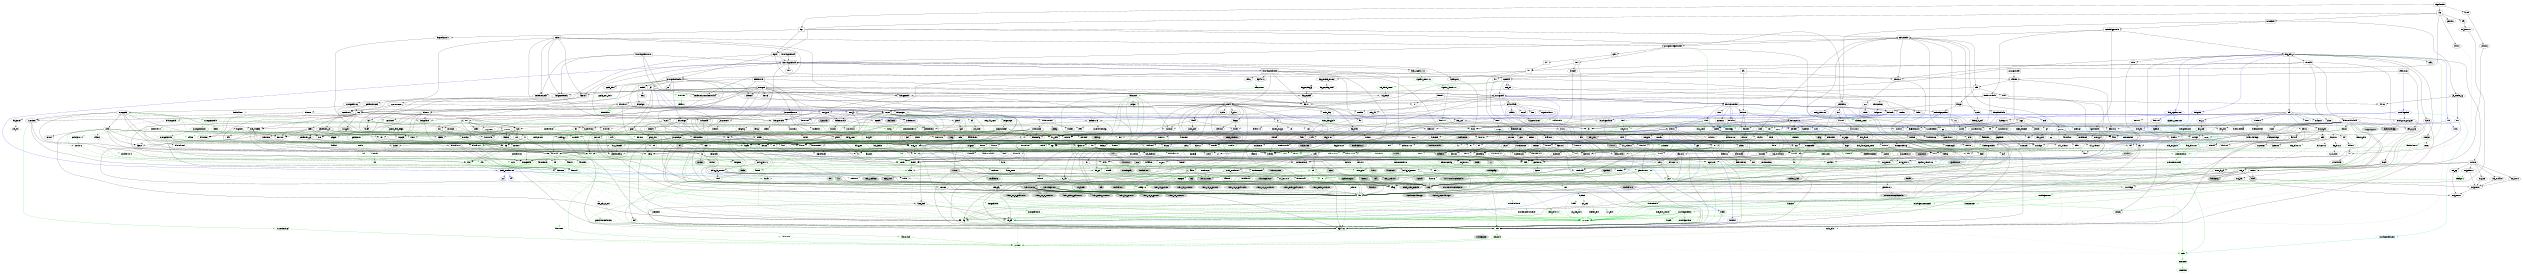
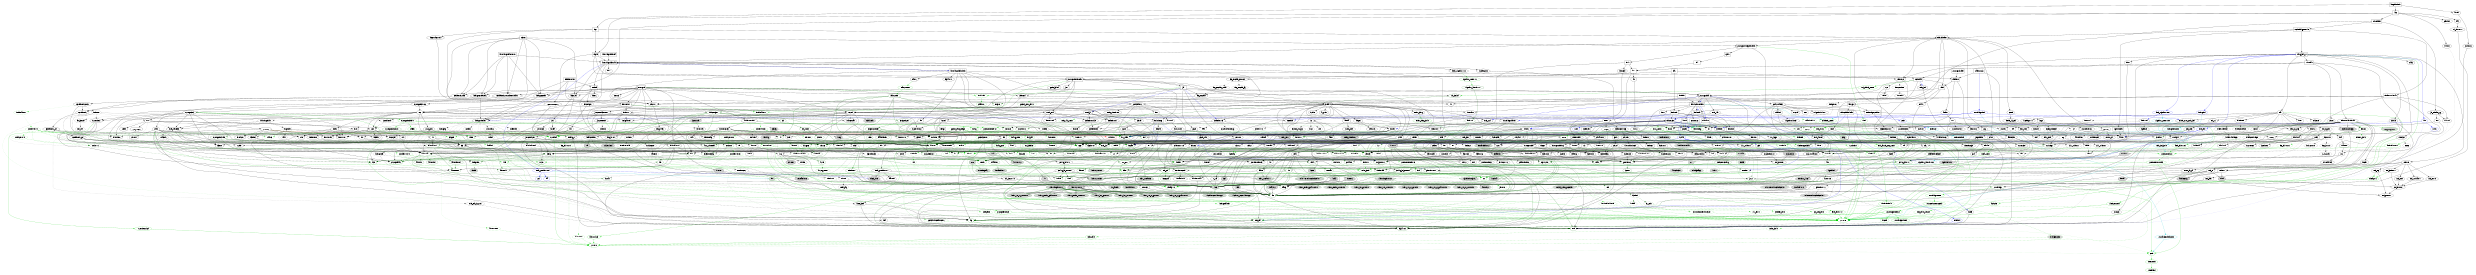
none -> (1272, 187)
(1922, 204) -> (1934, 204)
